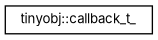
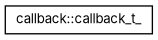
(79, 20) -> (79, 20)
